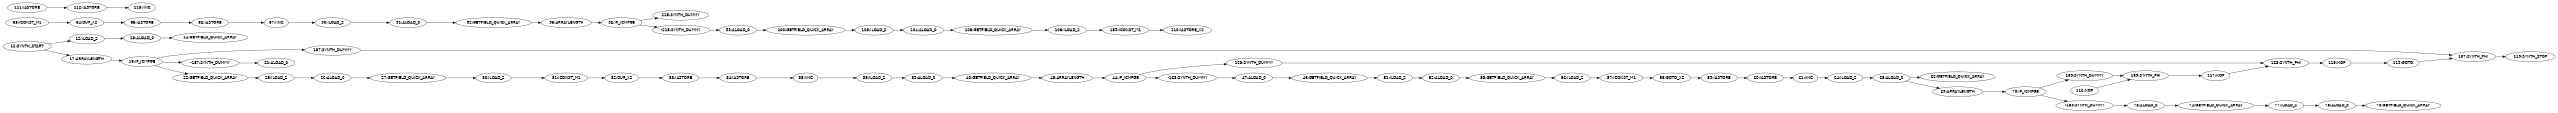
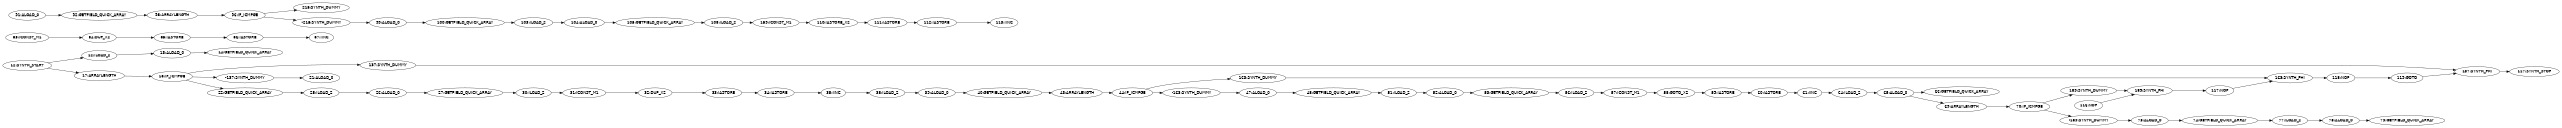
(333, 23) -> none
none -> (861, 23)
(2530, 57) -> (2534, 72)
